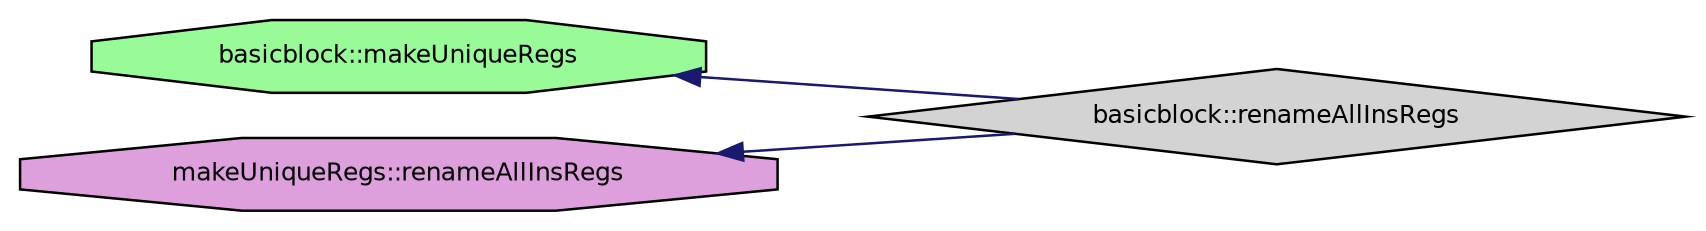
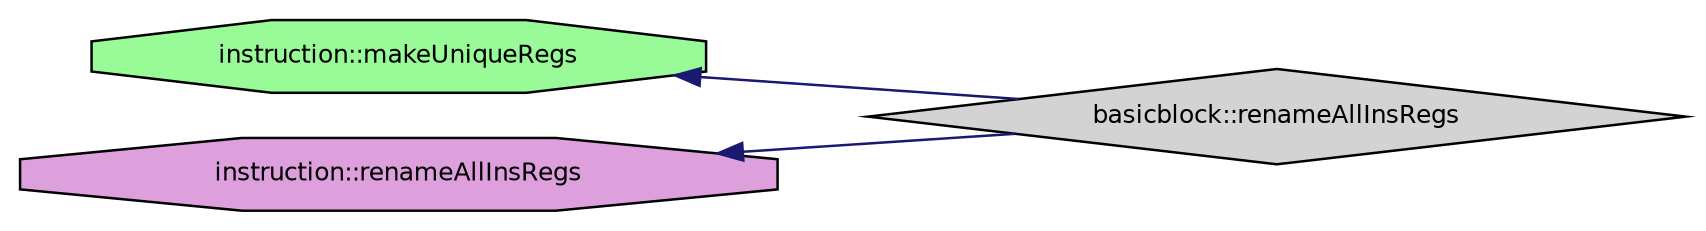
(399, 56) -> (399, 56)
(399, 174) -> (399, 174)
